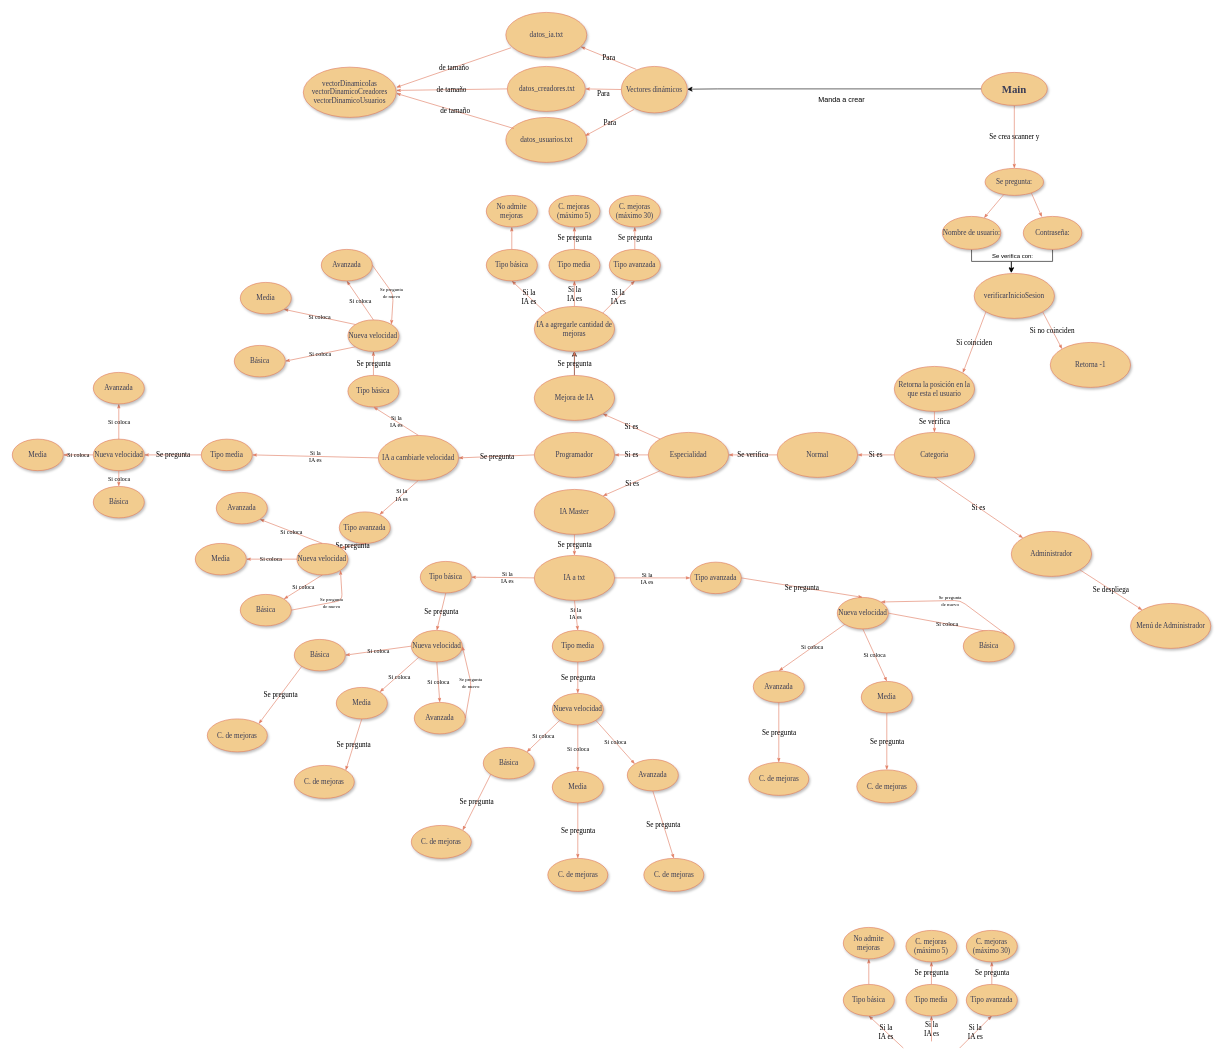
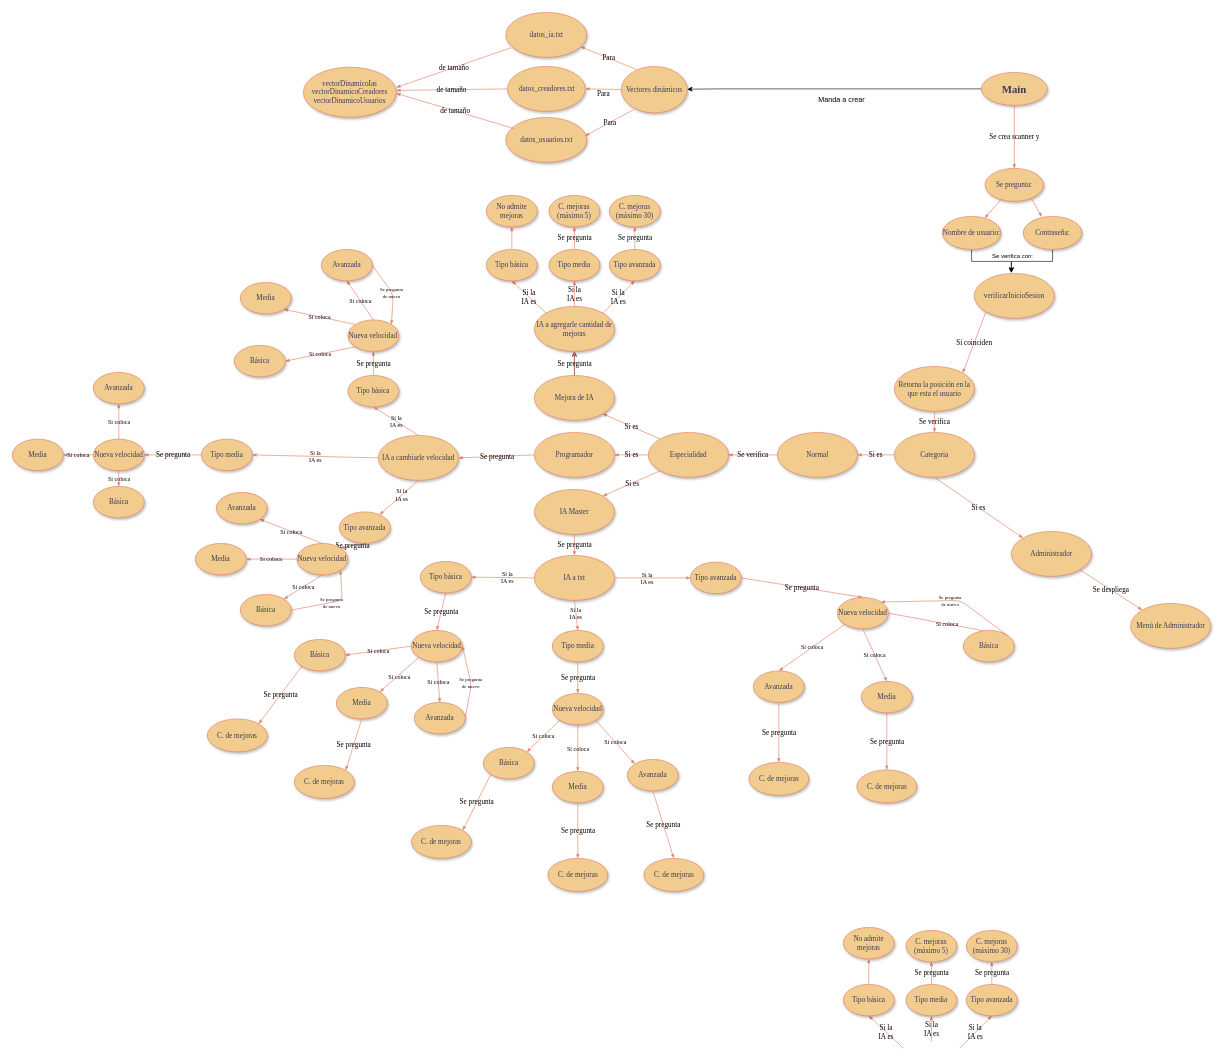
(1014, 182) -> (1014, 185)
(1053, 332) -> none
(1090, 365) -> none
